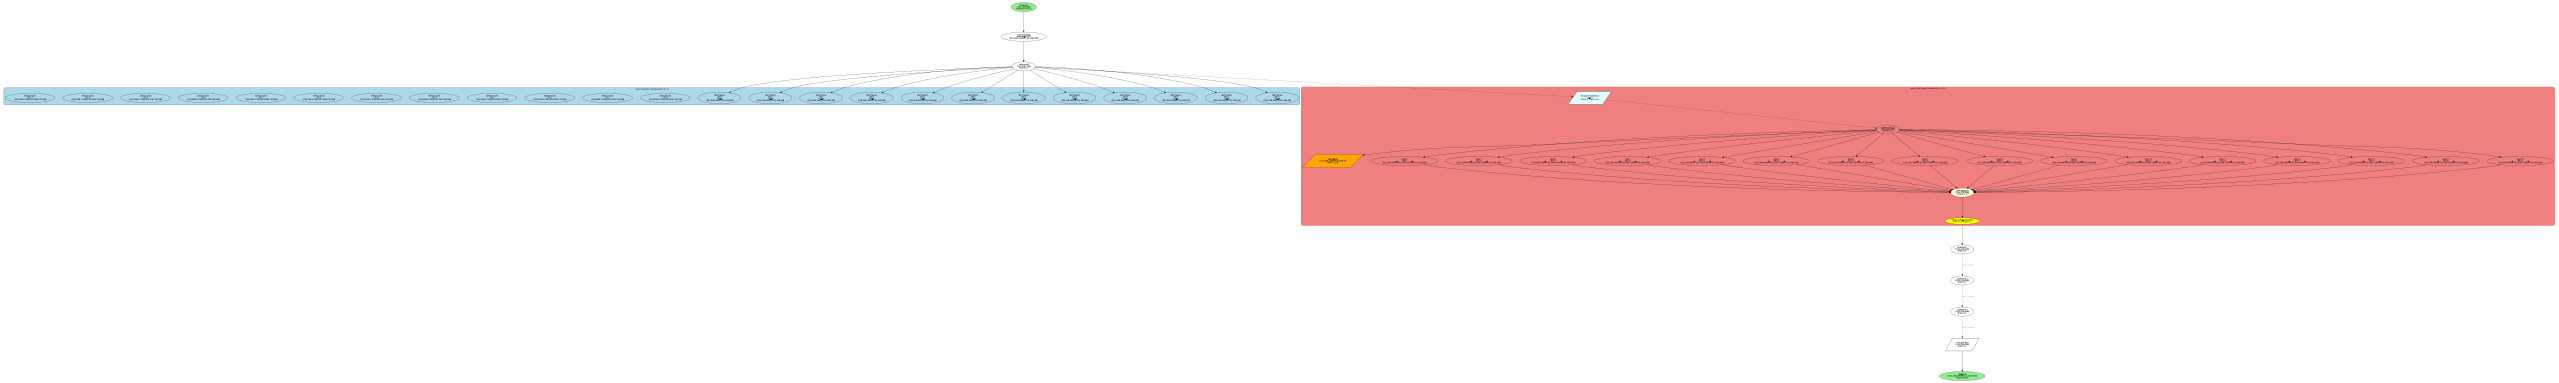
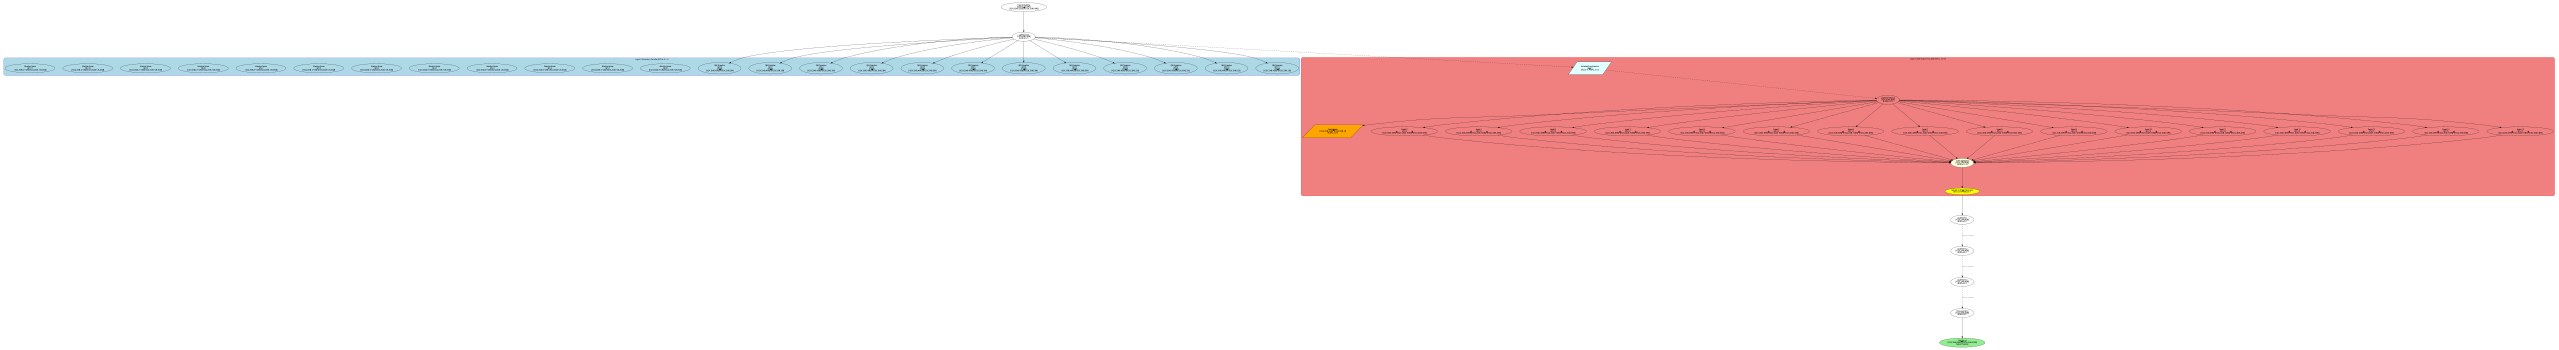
(1024, 7) -> none
(1962, 345) -> (1962, 313)
